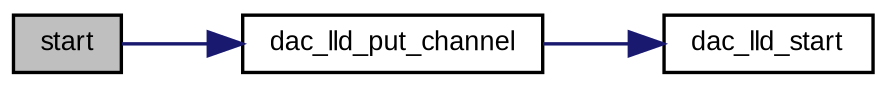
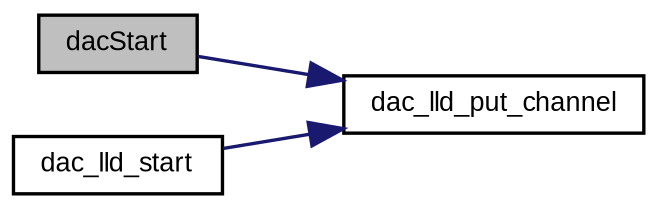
(67, 44) -> (118, 44)
(586, 44) -> (267, 141)
